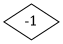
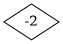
(31, 22) -> (31, 22)
